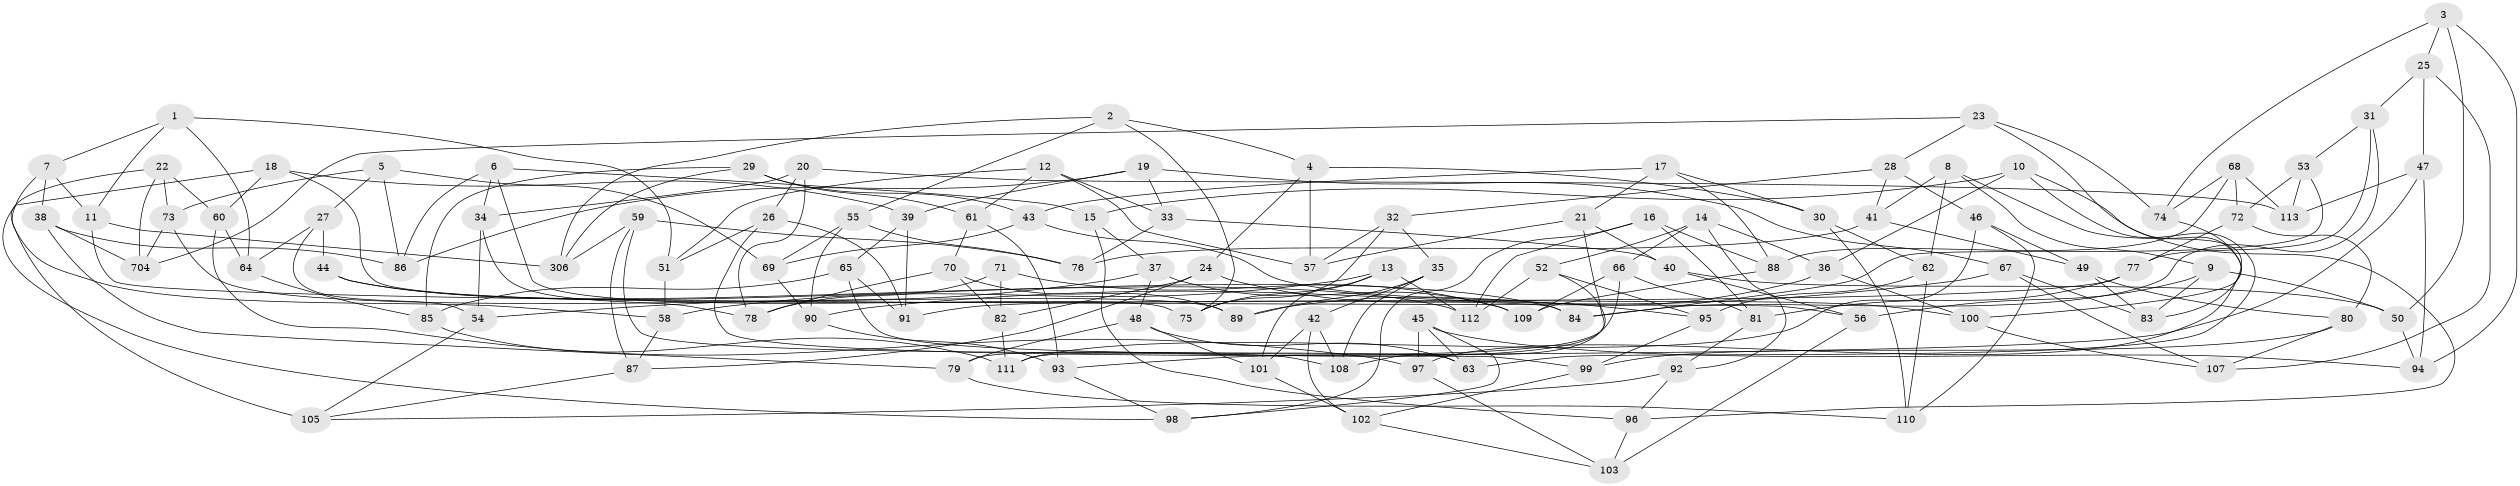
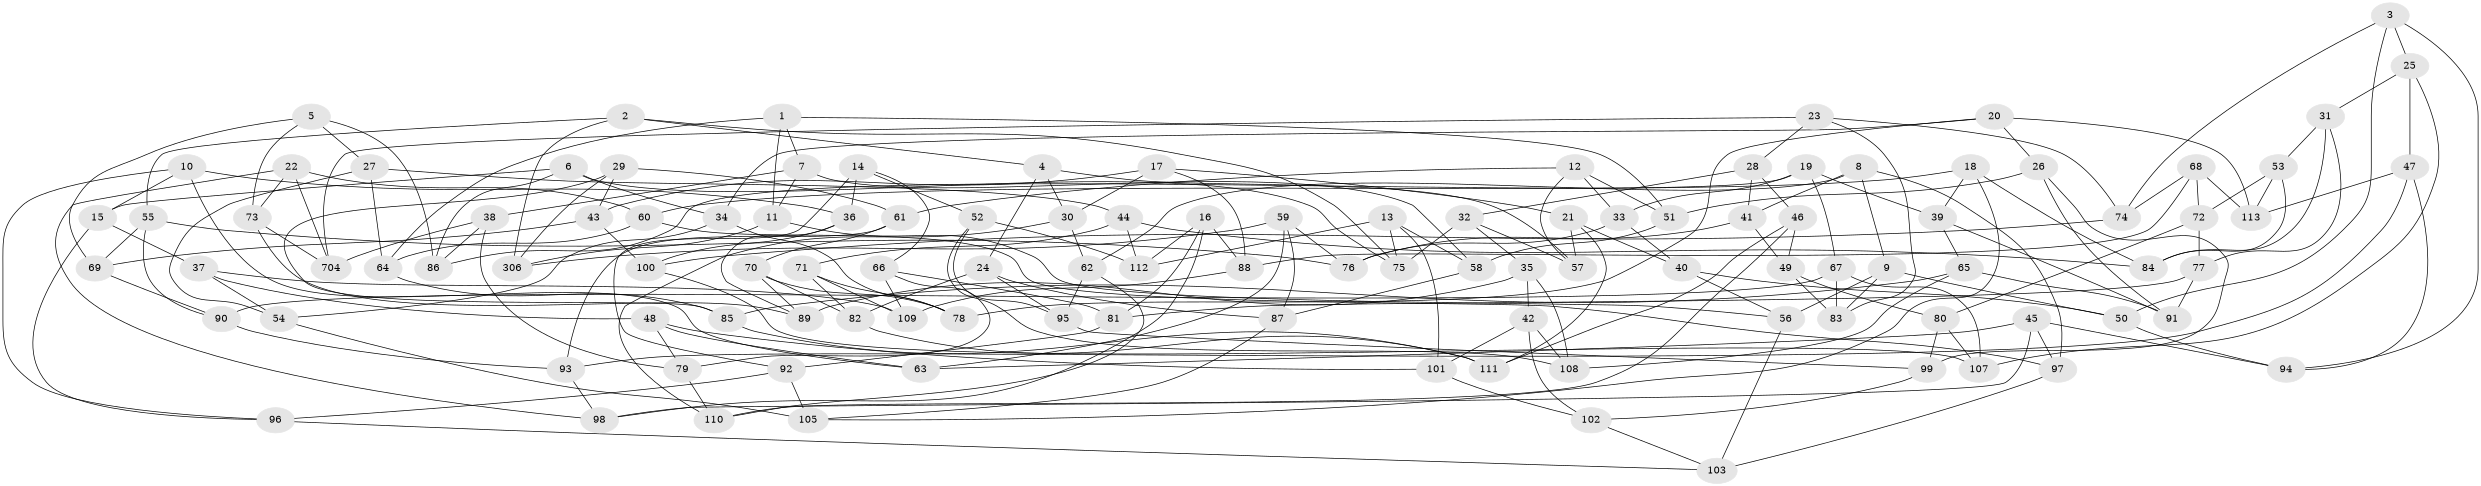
none -> (964, 246)
